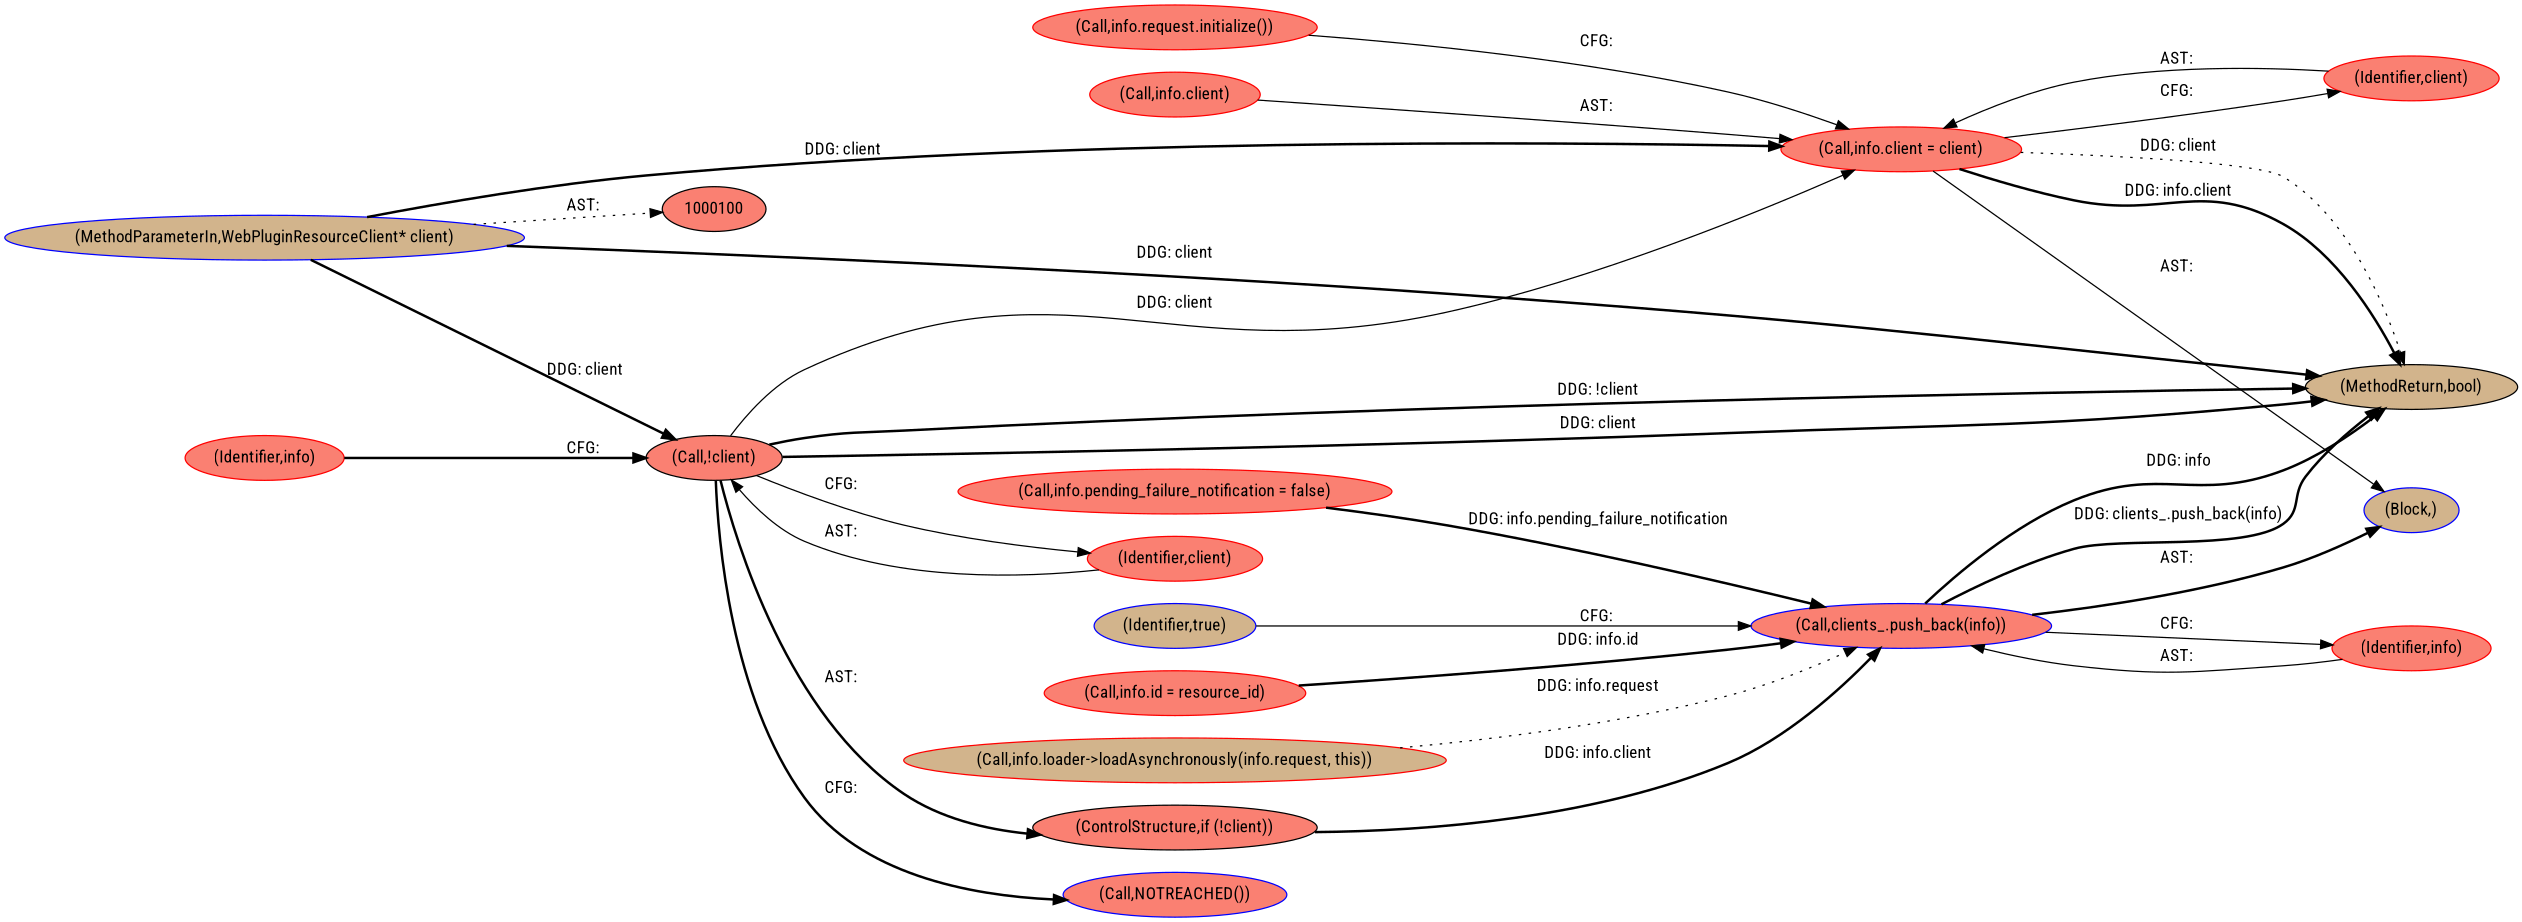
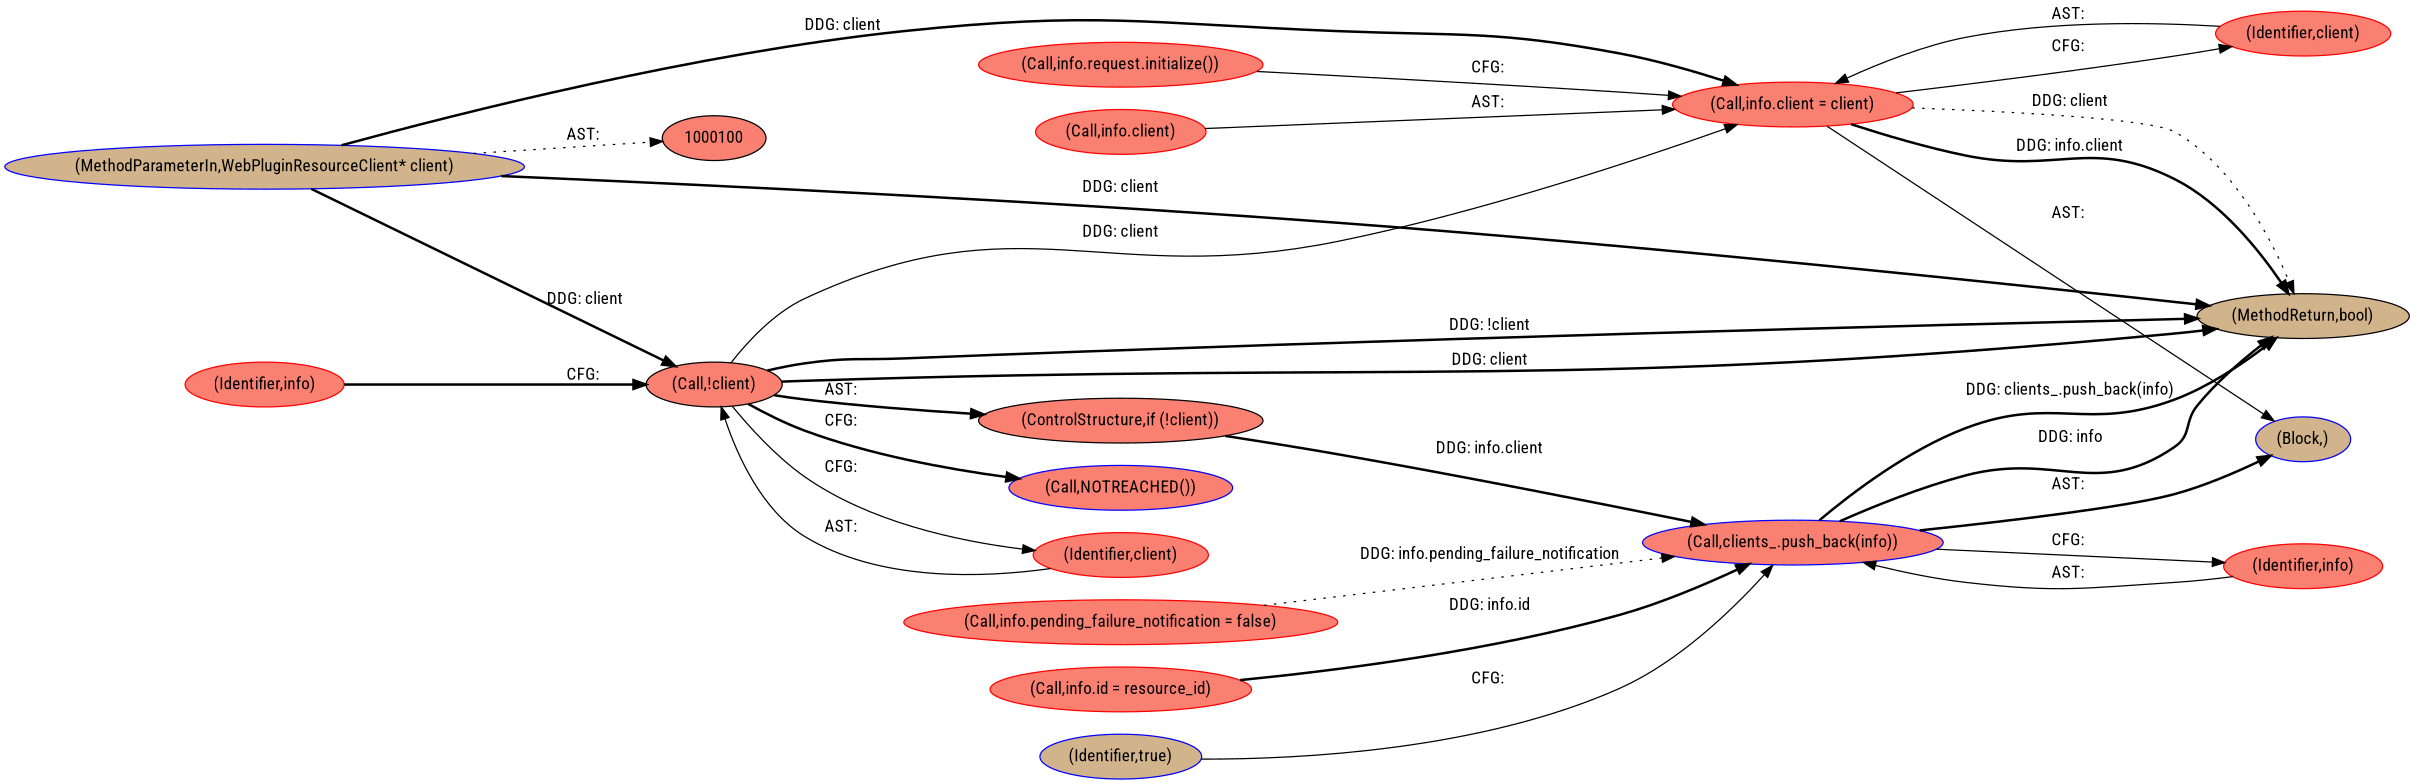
(1570, 549) -> (1463, 582)
(1175, 760) -> none
